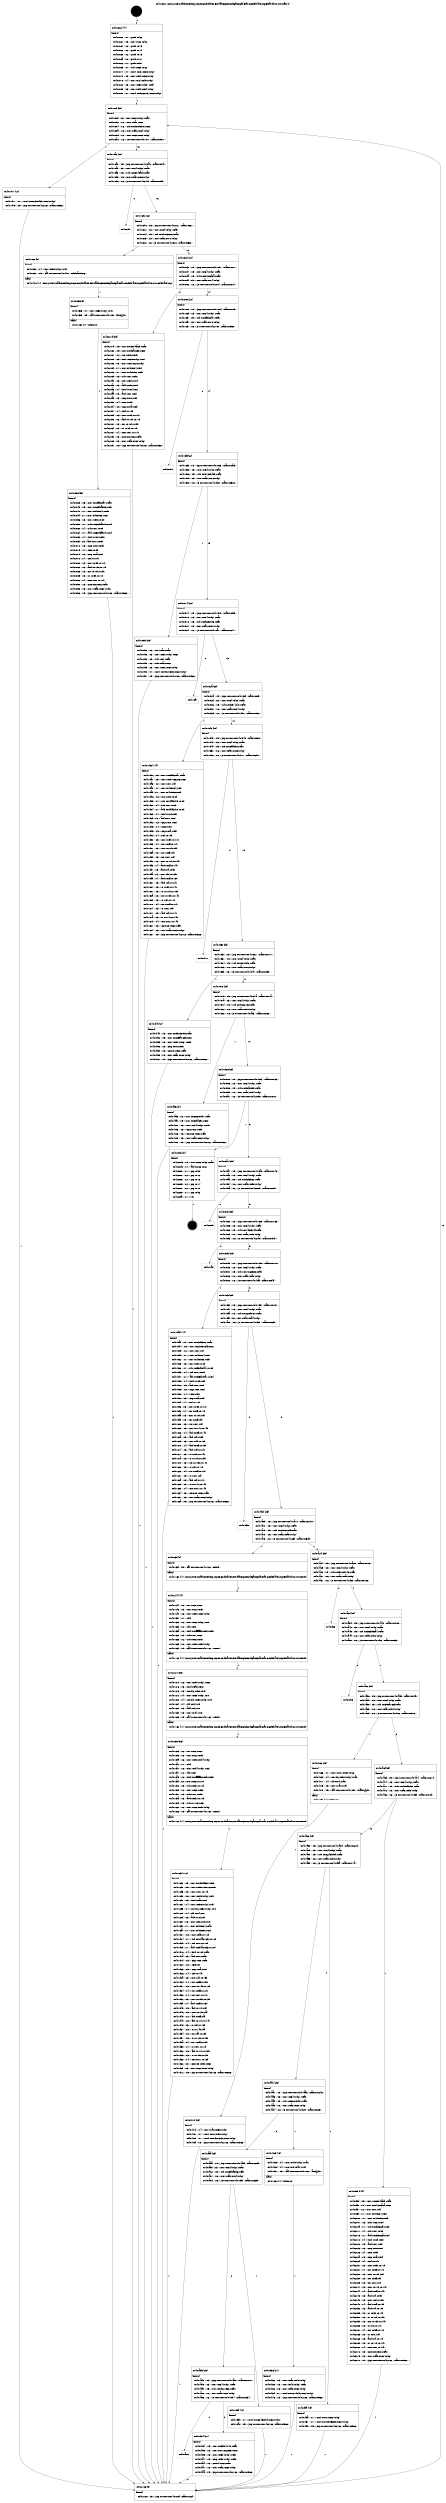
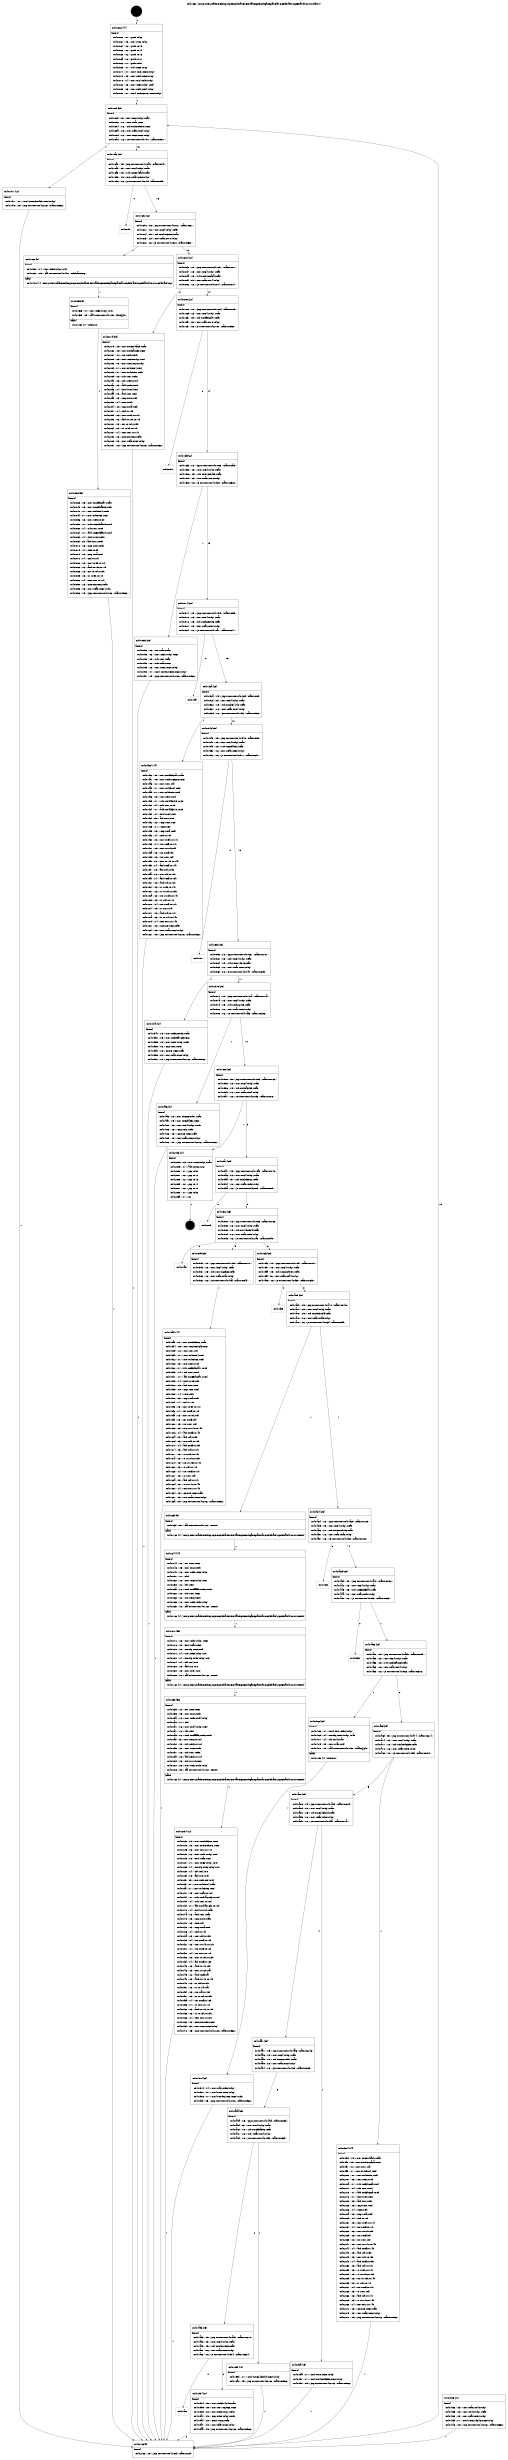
(249, 1287) -> (266, 1246)
(294, 2167) -> none
